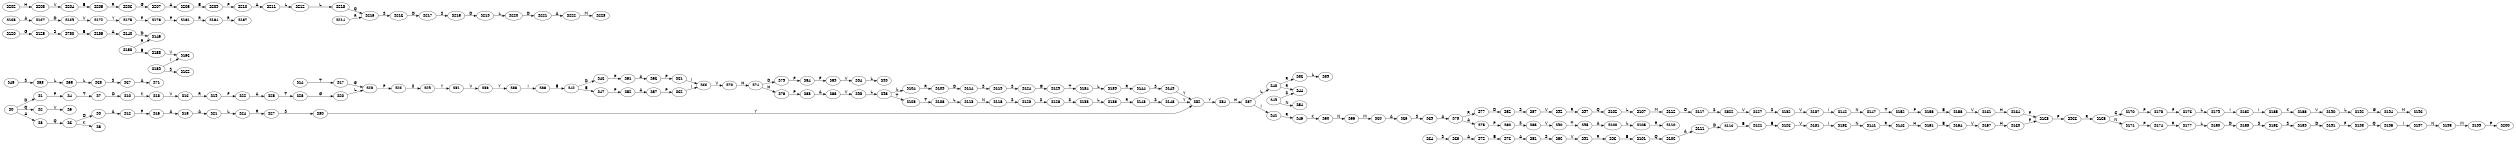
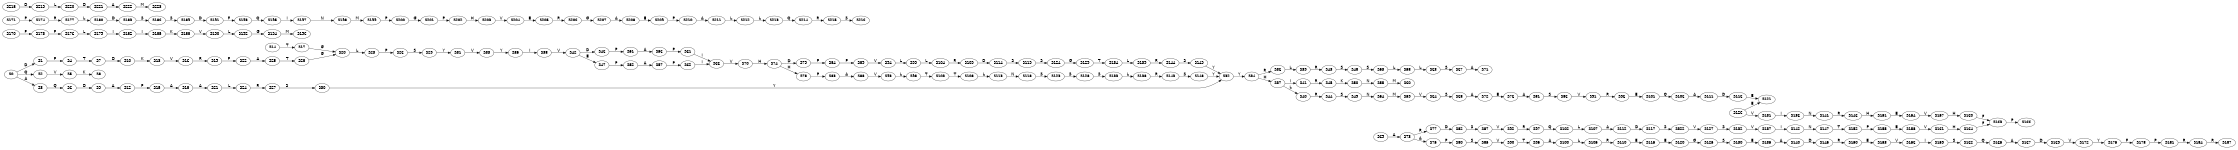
(354, 11) -> (788, 20)
(428, 16) -> none
none -> (429, 20)
(70, 34) -> (1738, 143)
(141, 44) -> (1837, 143)
(170, 63) -> (1924, 143)
none -> (1329, 70)
(1286, 82) -> (1264, 73)
(354, 85) -> (321, 50)
(557, 87) -> (559, 51)
(896, 92) -> (925, 63)
(1286, 96) -> (1341, 97)
none -> (1407, 97)
(1656, 110) -> (1607, 127)
(1404, 119) -> none
(2072, 119) -> (2026, 122)
(2101, 119) -> none
(83, 125) -> (83, 74)
(1771, 126) -> (1751, 107)
none -> (1651, 143)
none -> (1982, 143)
